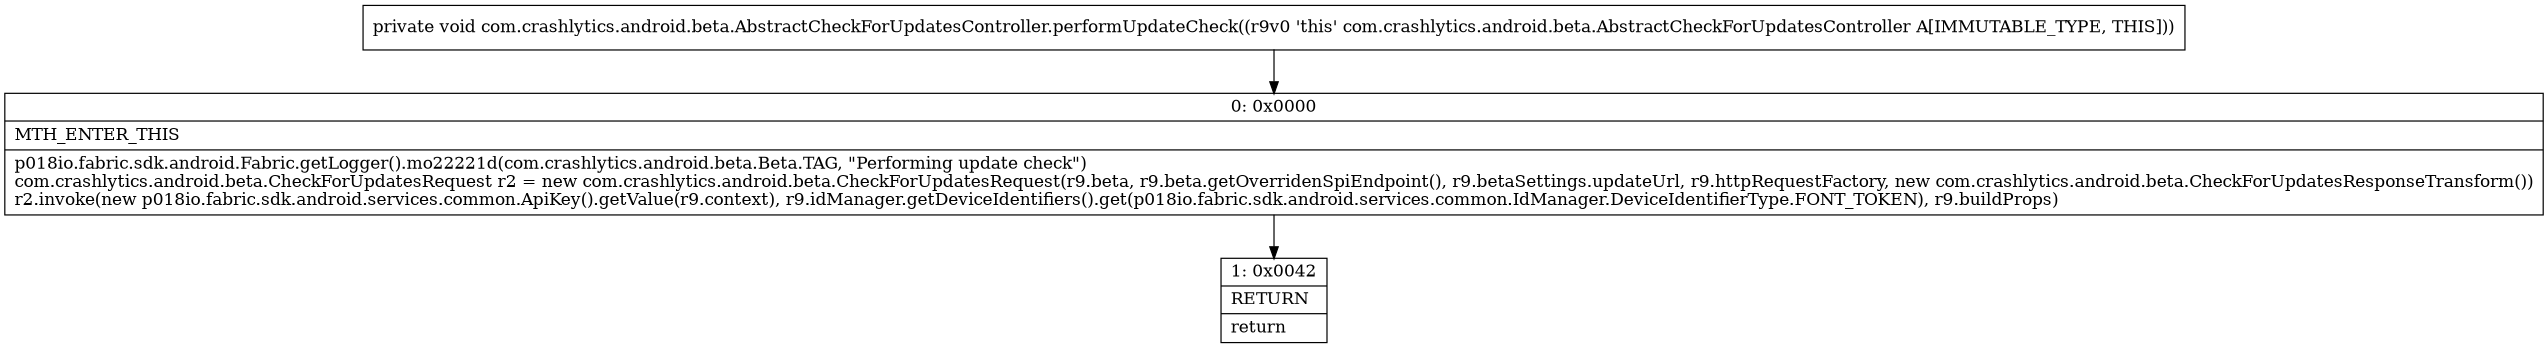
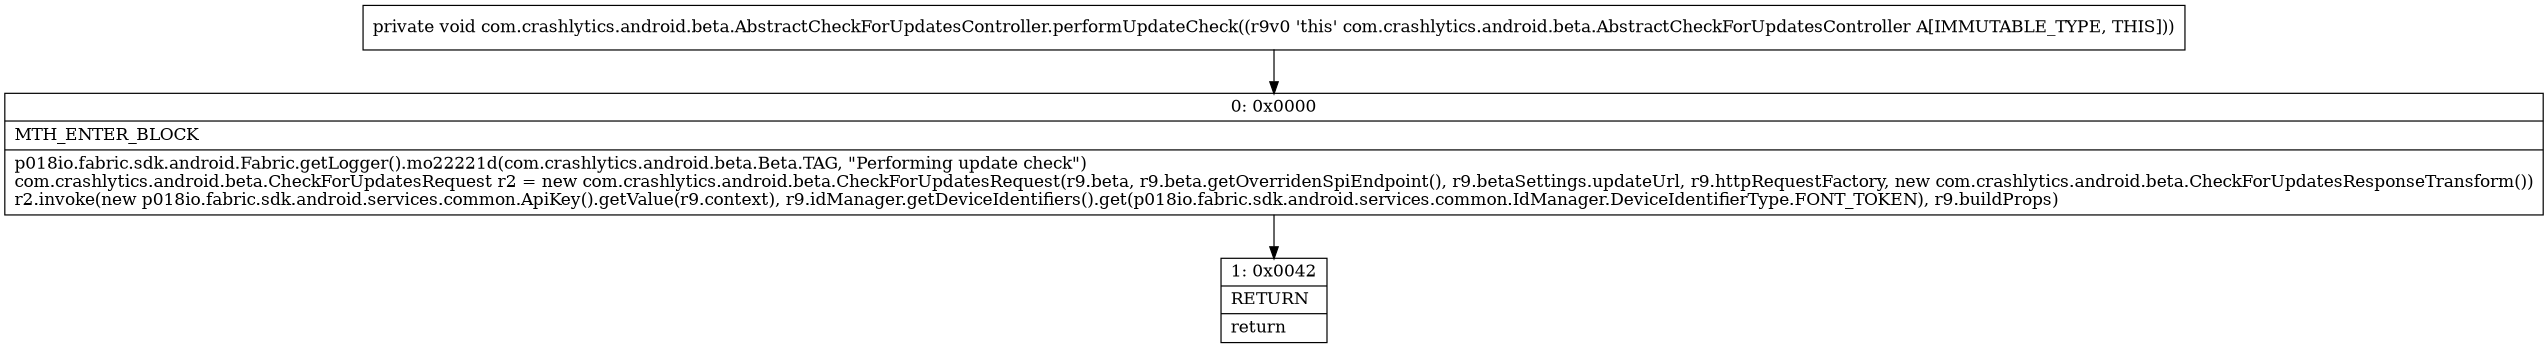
(98, 135) -> (107, 135)
